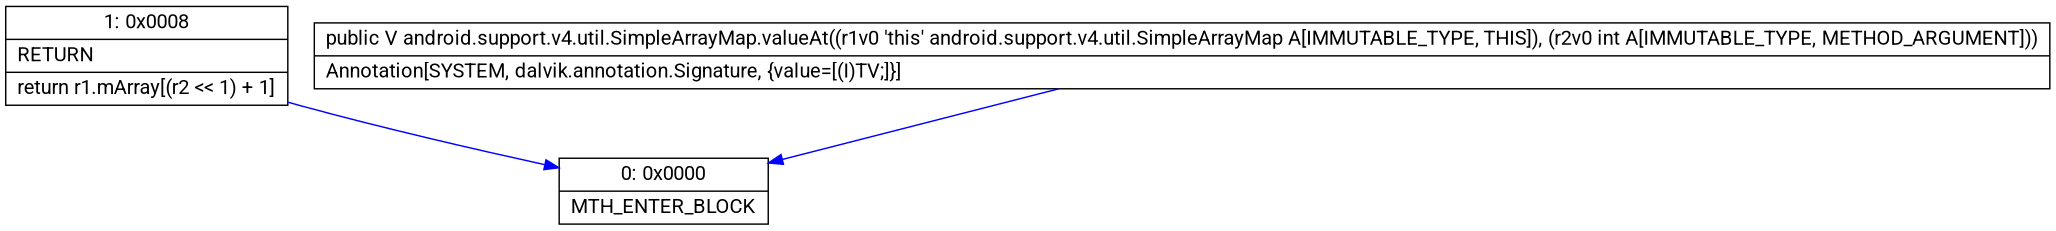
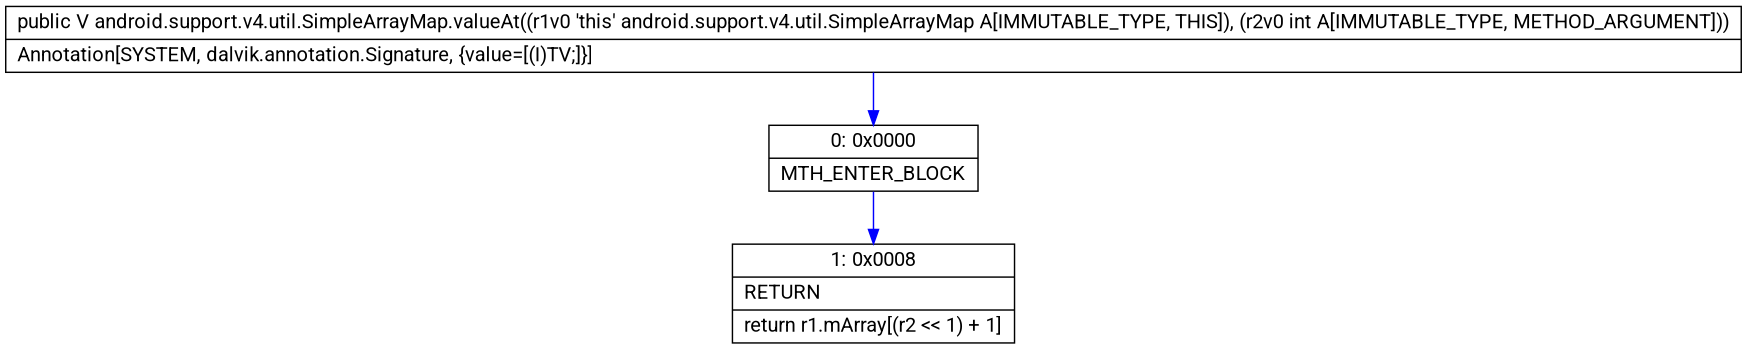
(416, 135) -> (873, 211)
